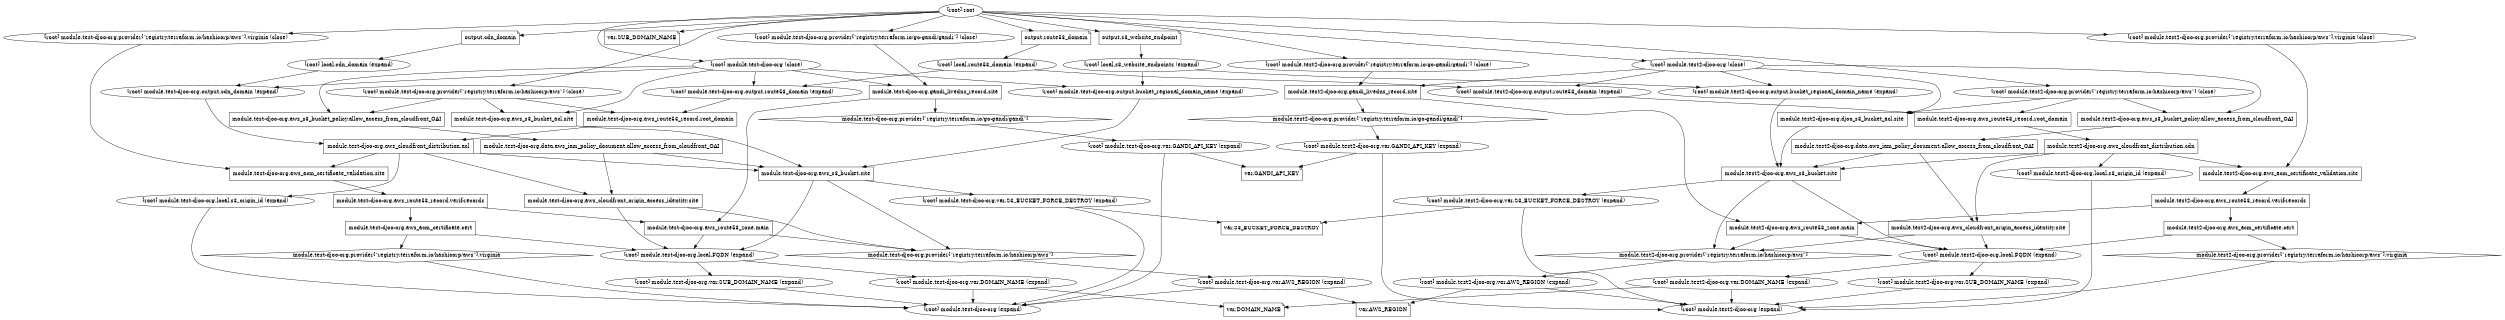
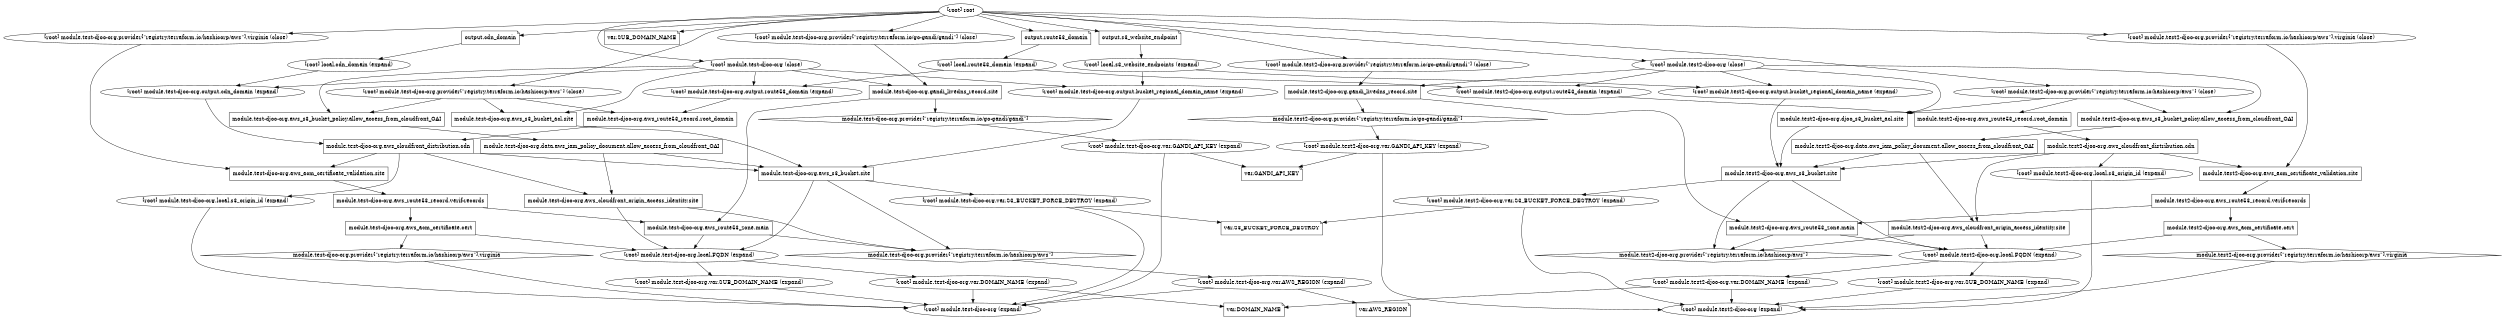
(398, 147) -> (398, 147)
(1495, 283) -> none
